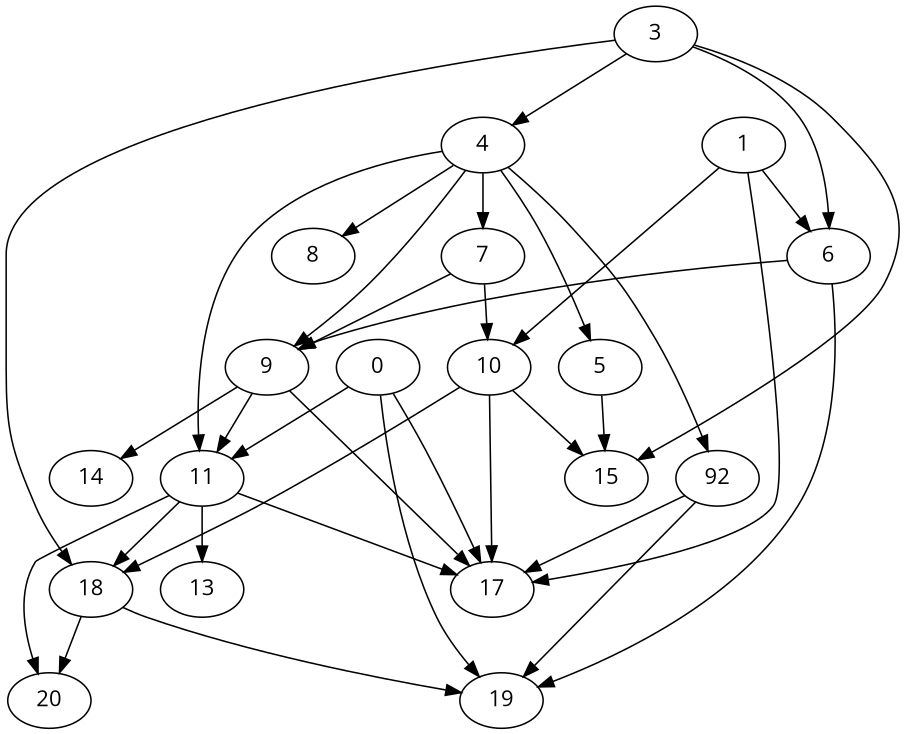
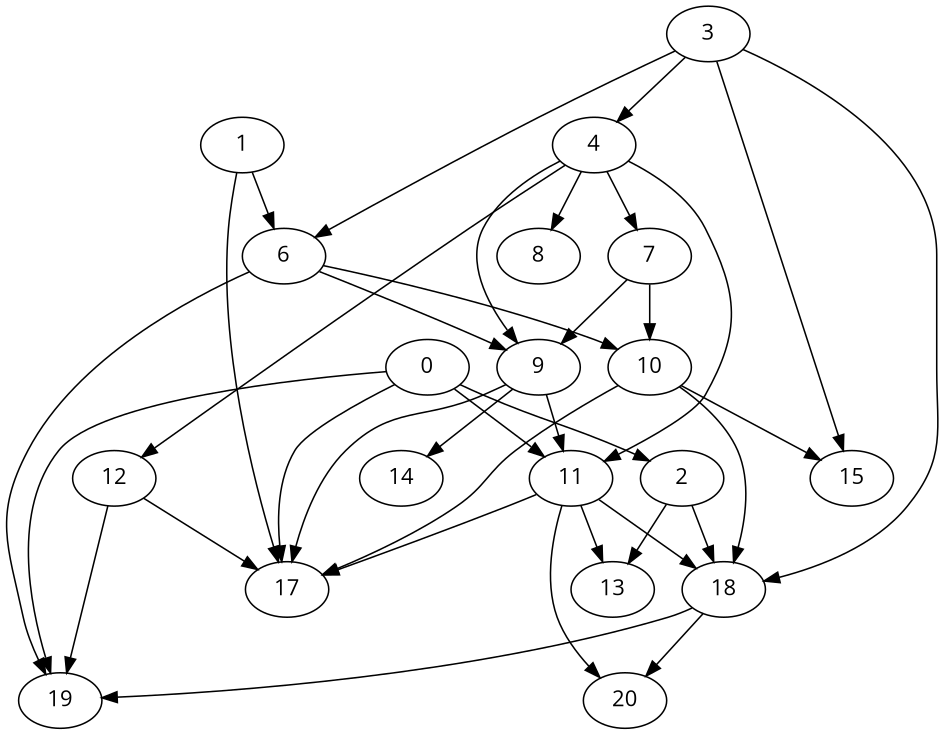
(622, 251) -> (464, 299)
(600, 367) -> none
none -> (682, 478)
(718, 478) -> (114, 478)
